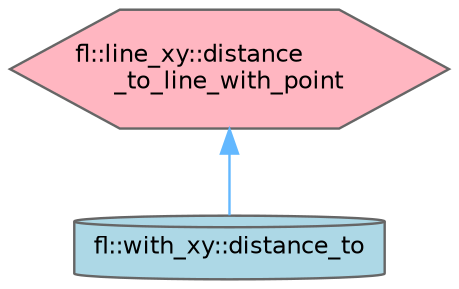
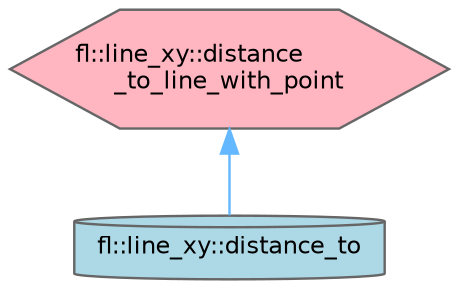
(229, 247) -> (229, 247)
